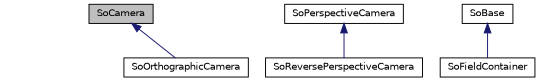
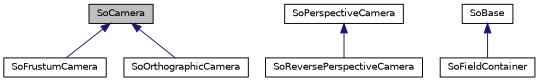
none -> (55, 67)
